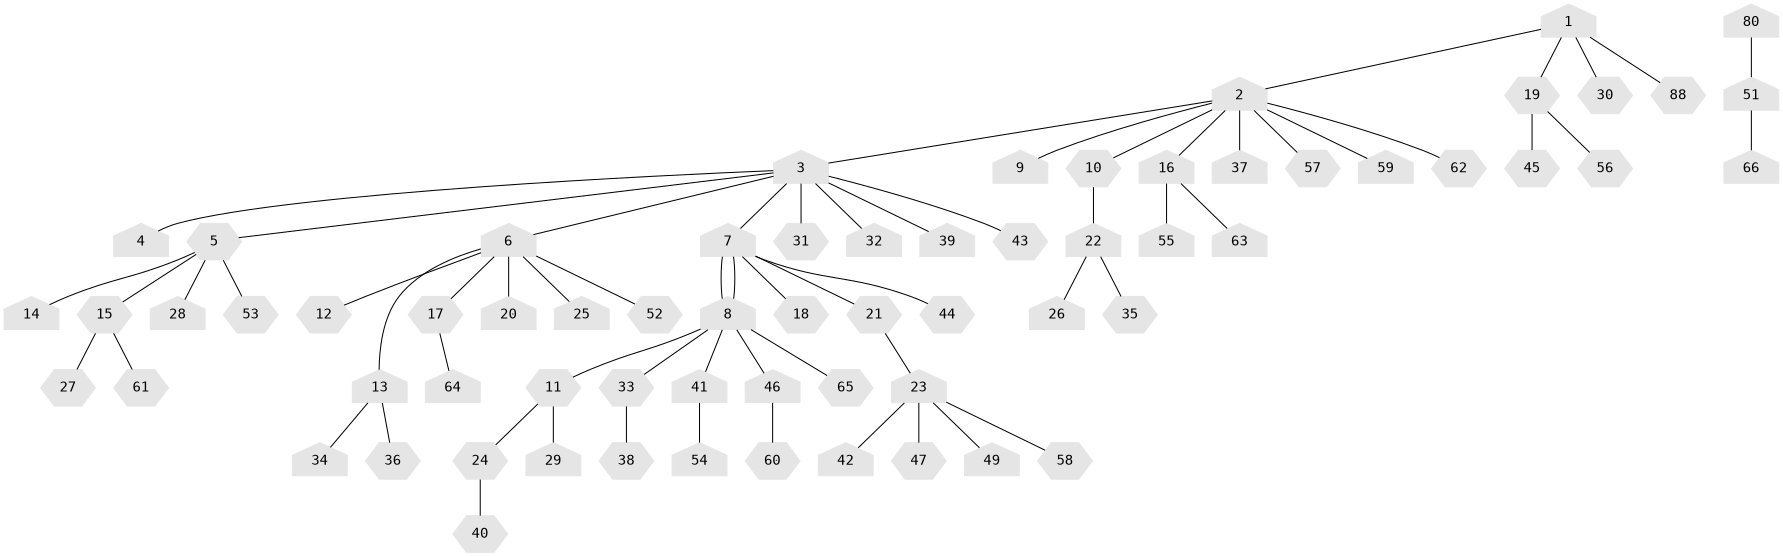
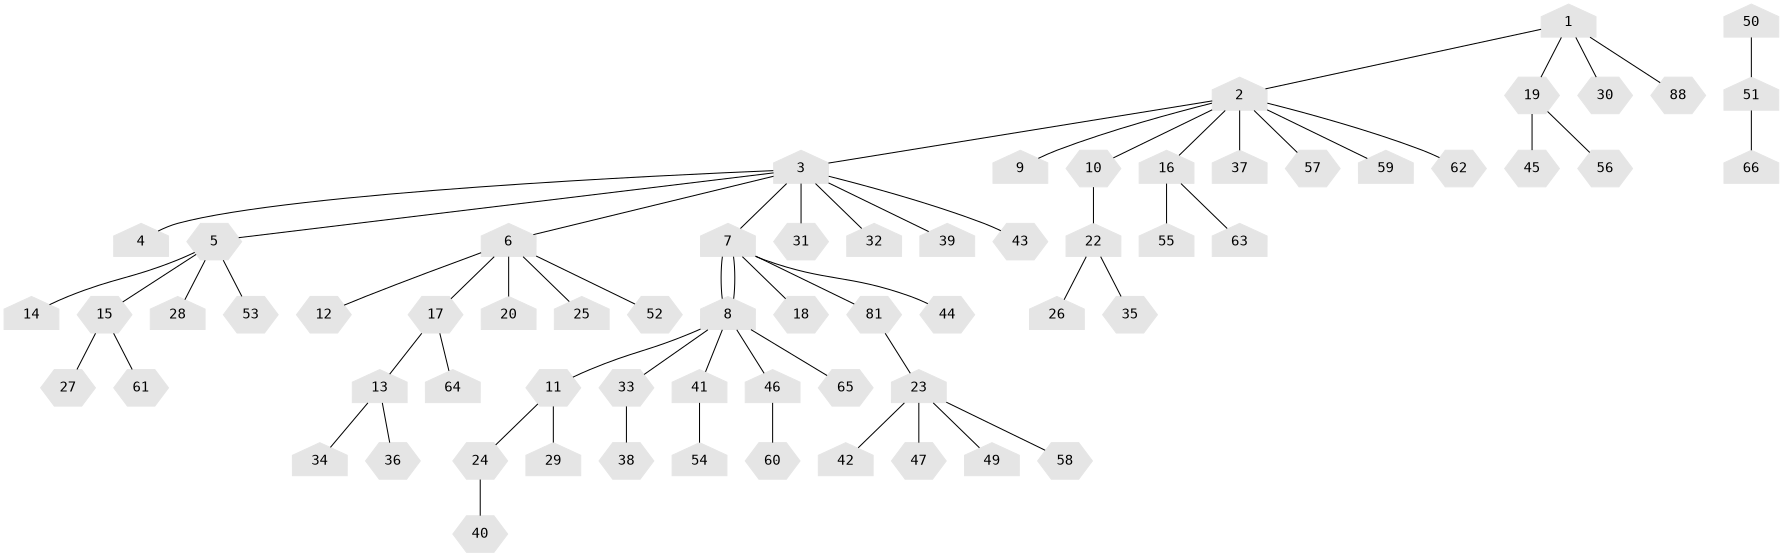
(1751, 22) -> (1751, 22)
(405, 289) -> (406, 354)
(874, 315) -> (874, 315)
